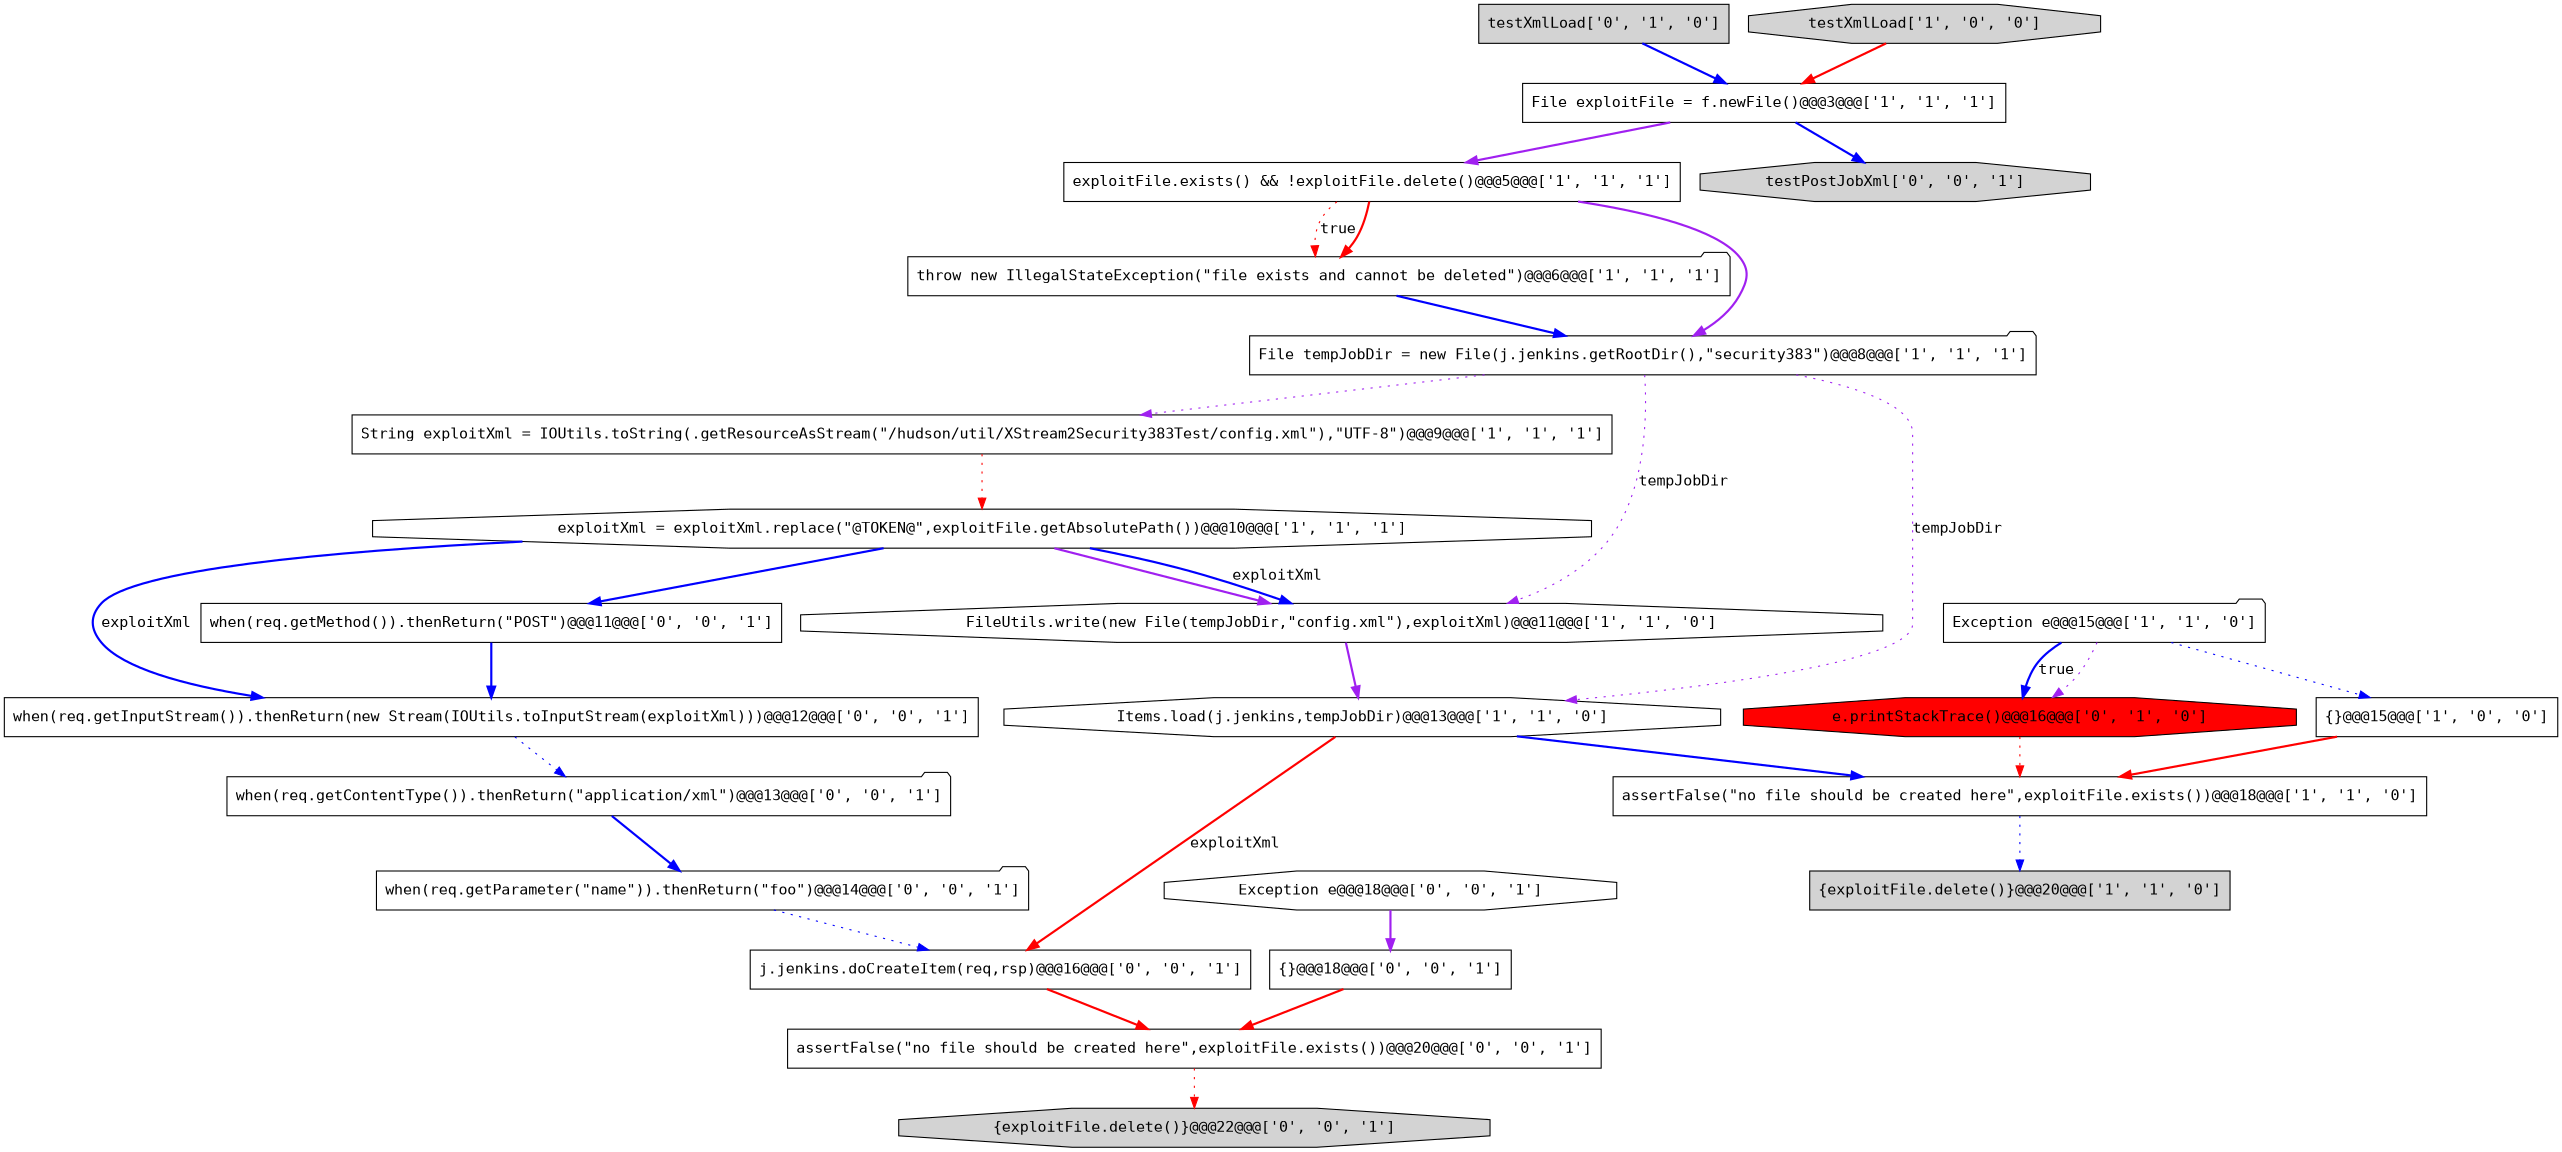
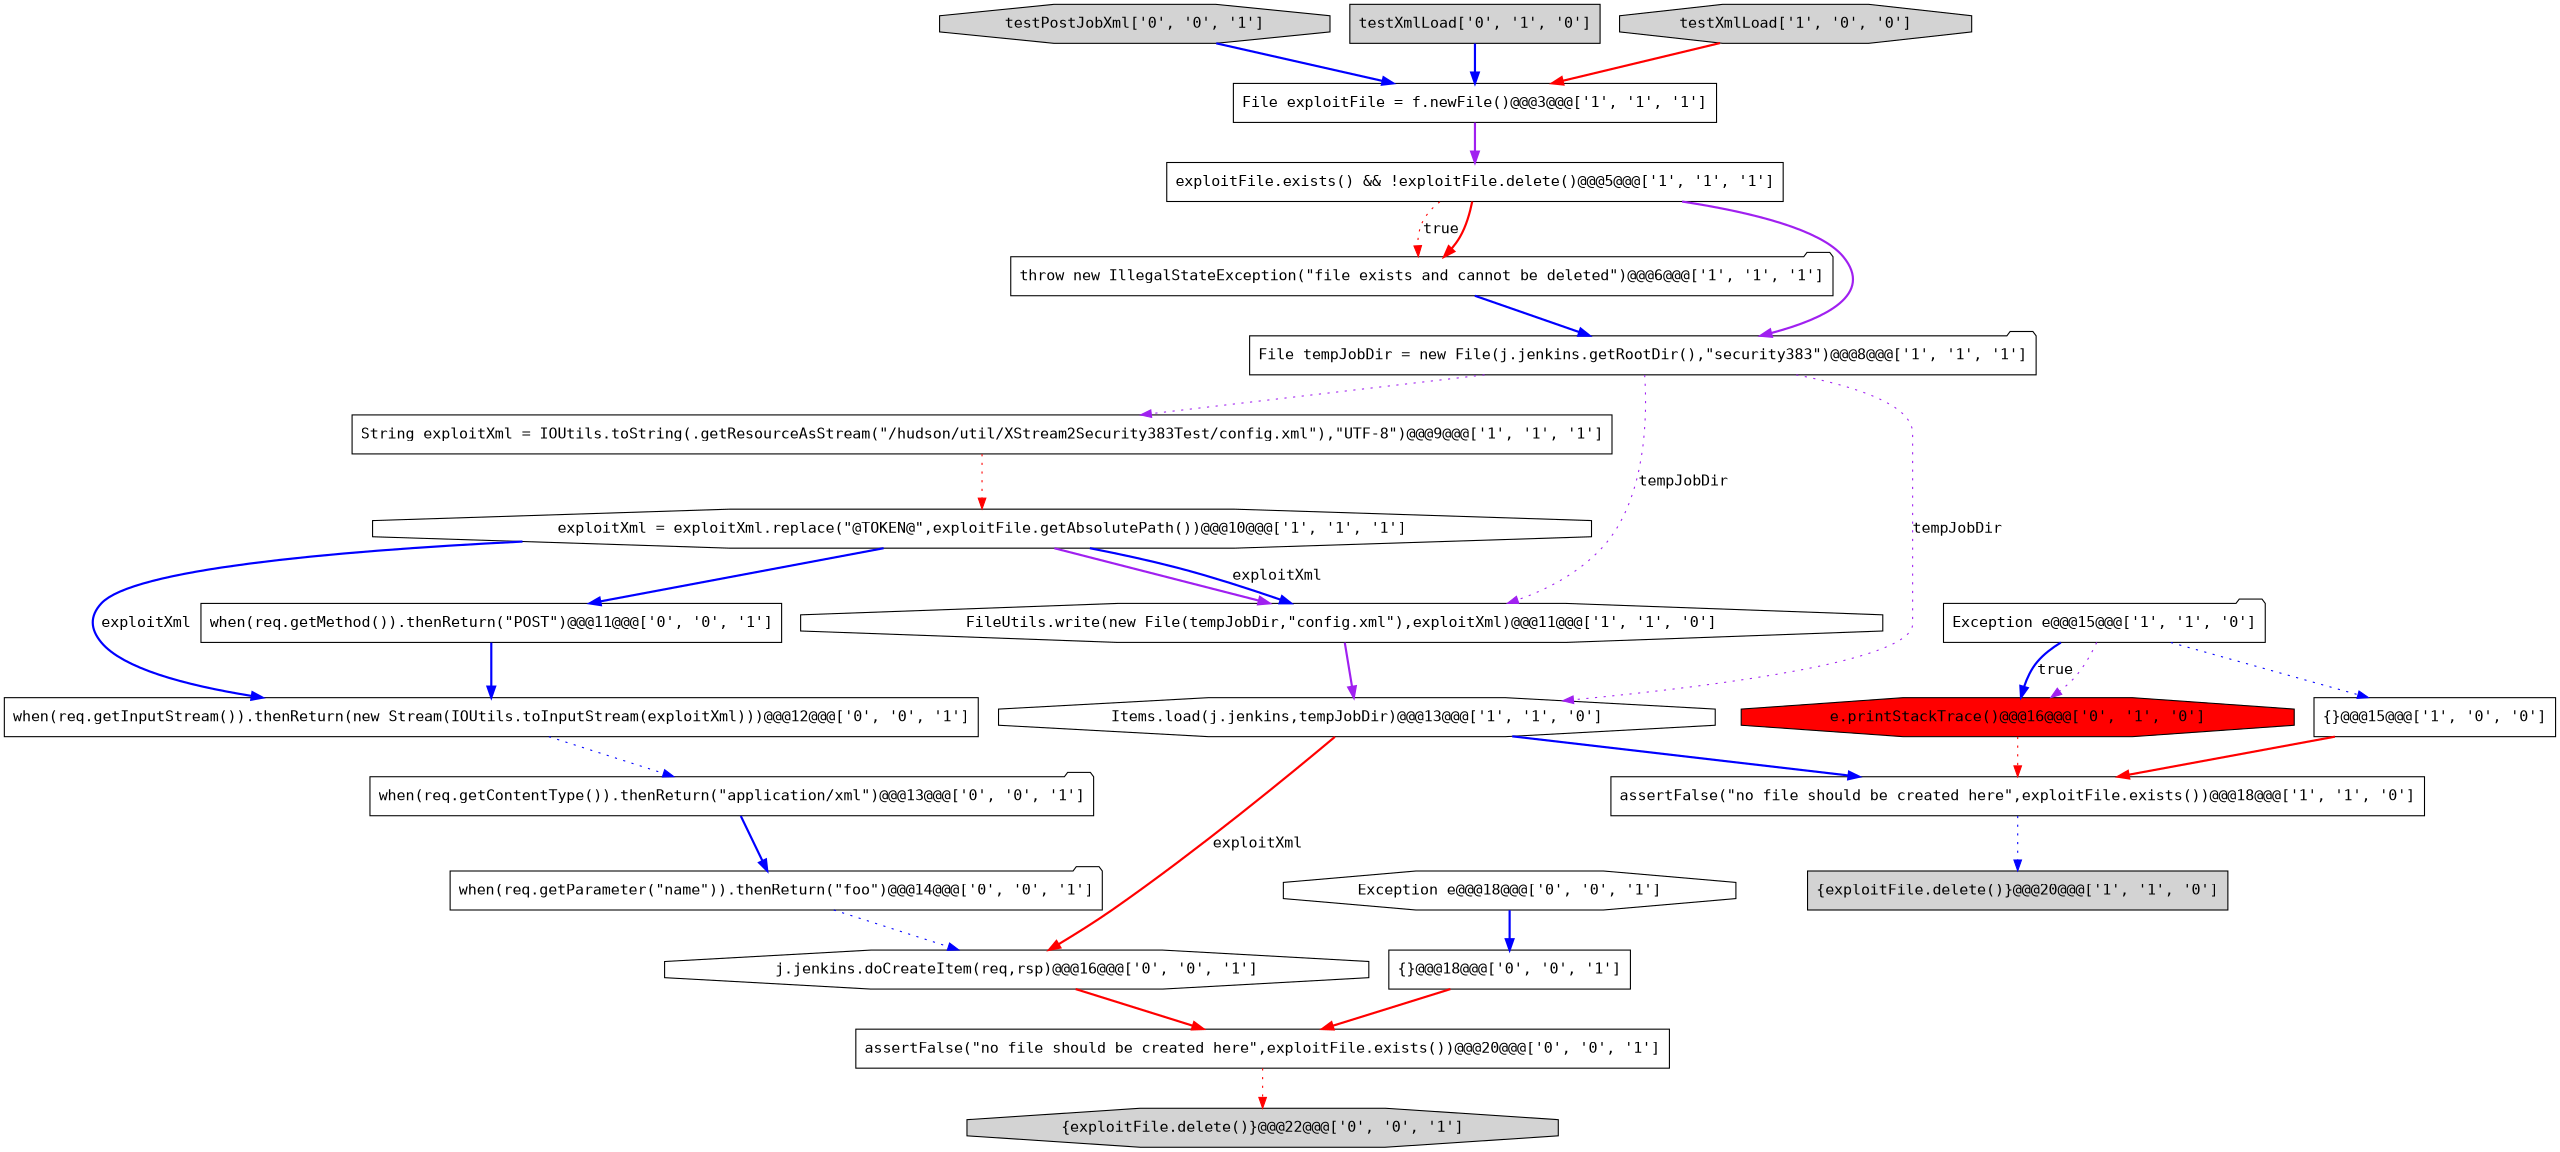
(1825, 140) -> (1299, 62)
(1390, 925) -> (1510, 925)
(1000, 970) -> (1017, 970)
